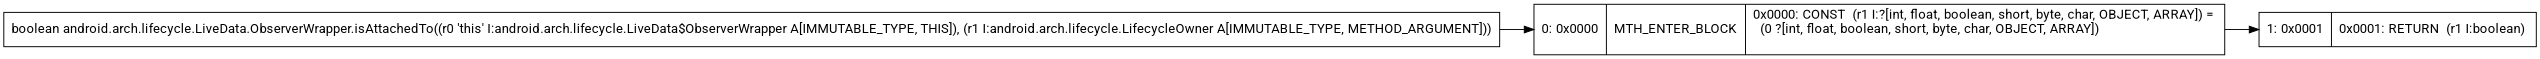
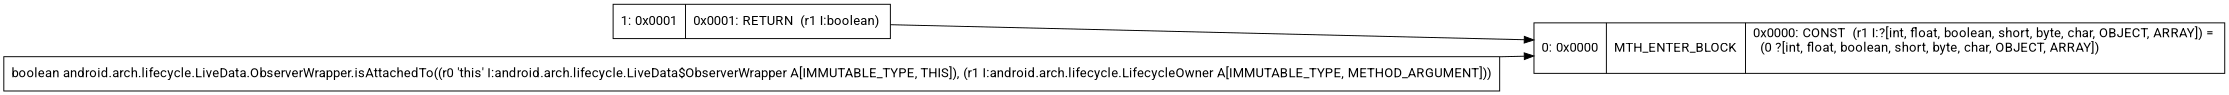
(2237, 30) -> (1207, 32)
